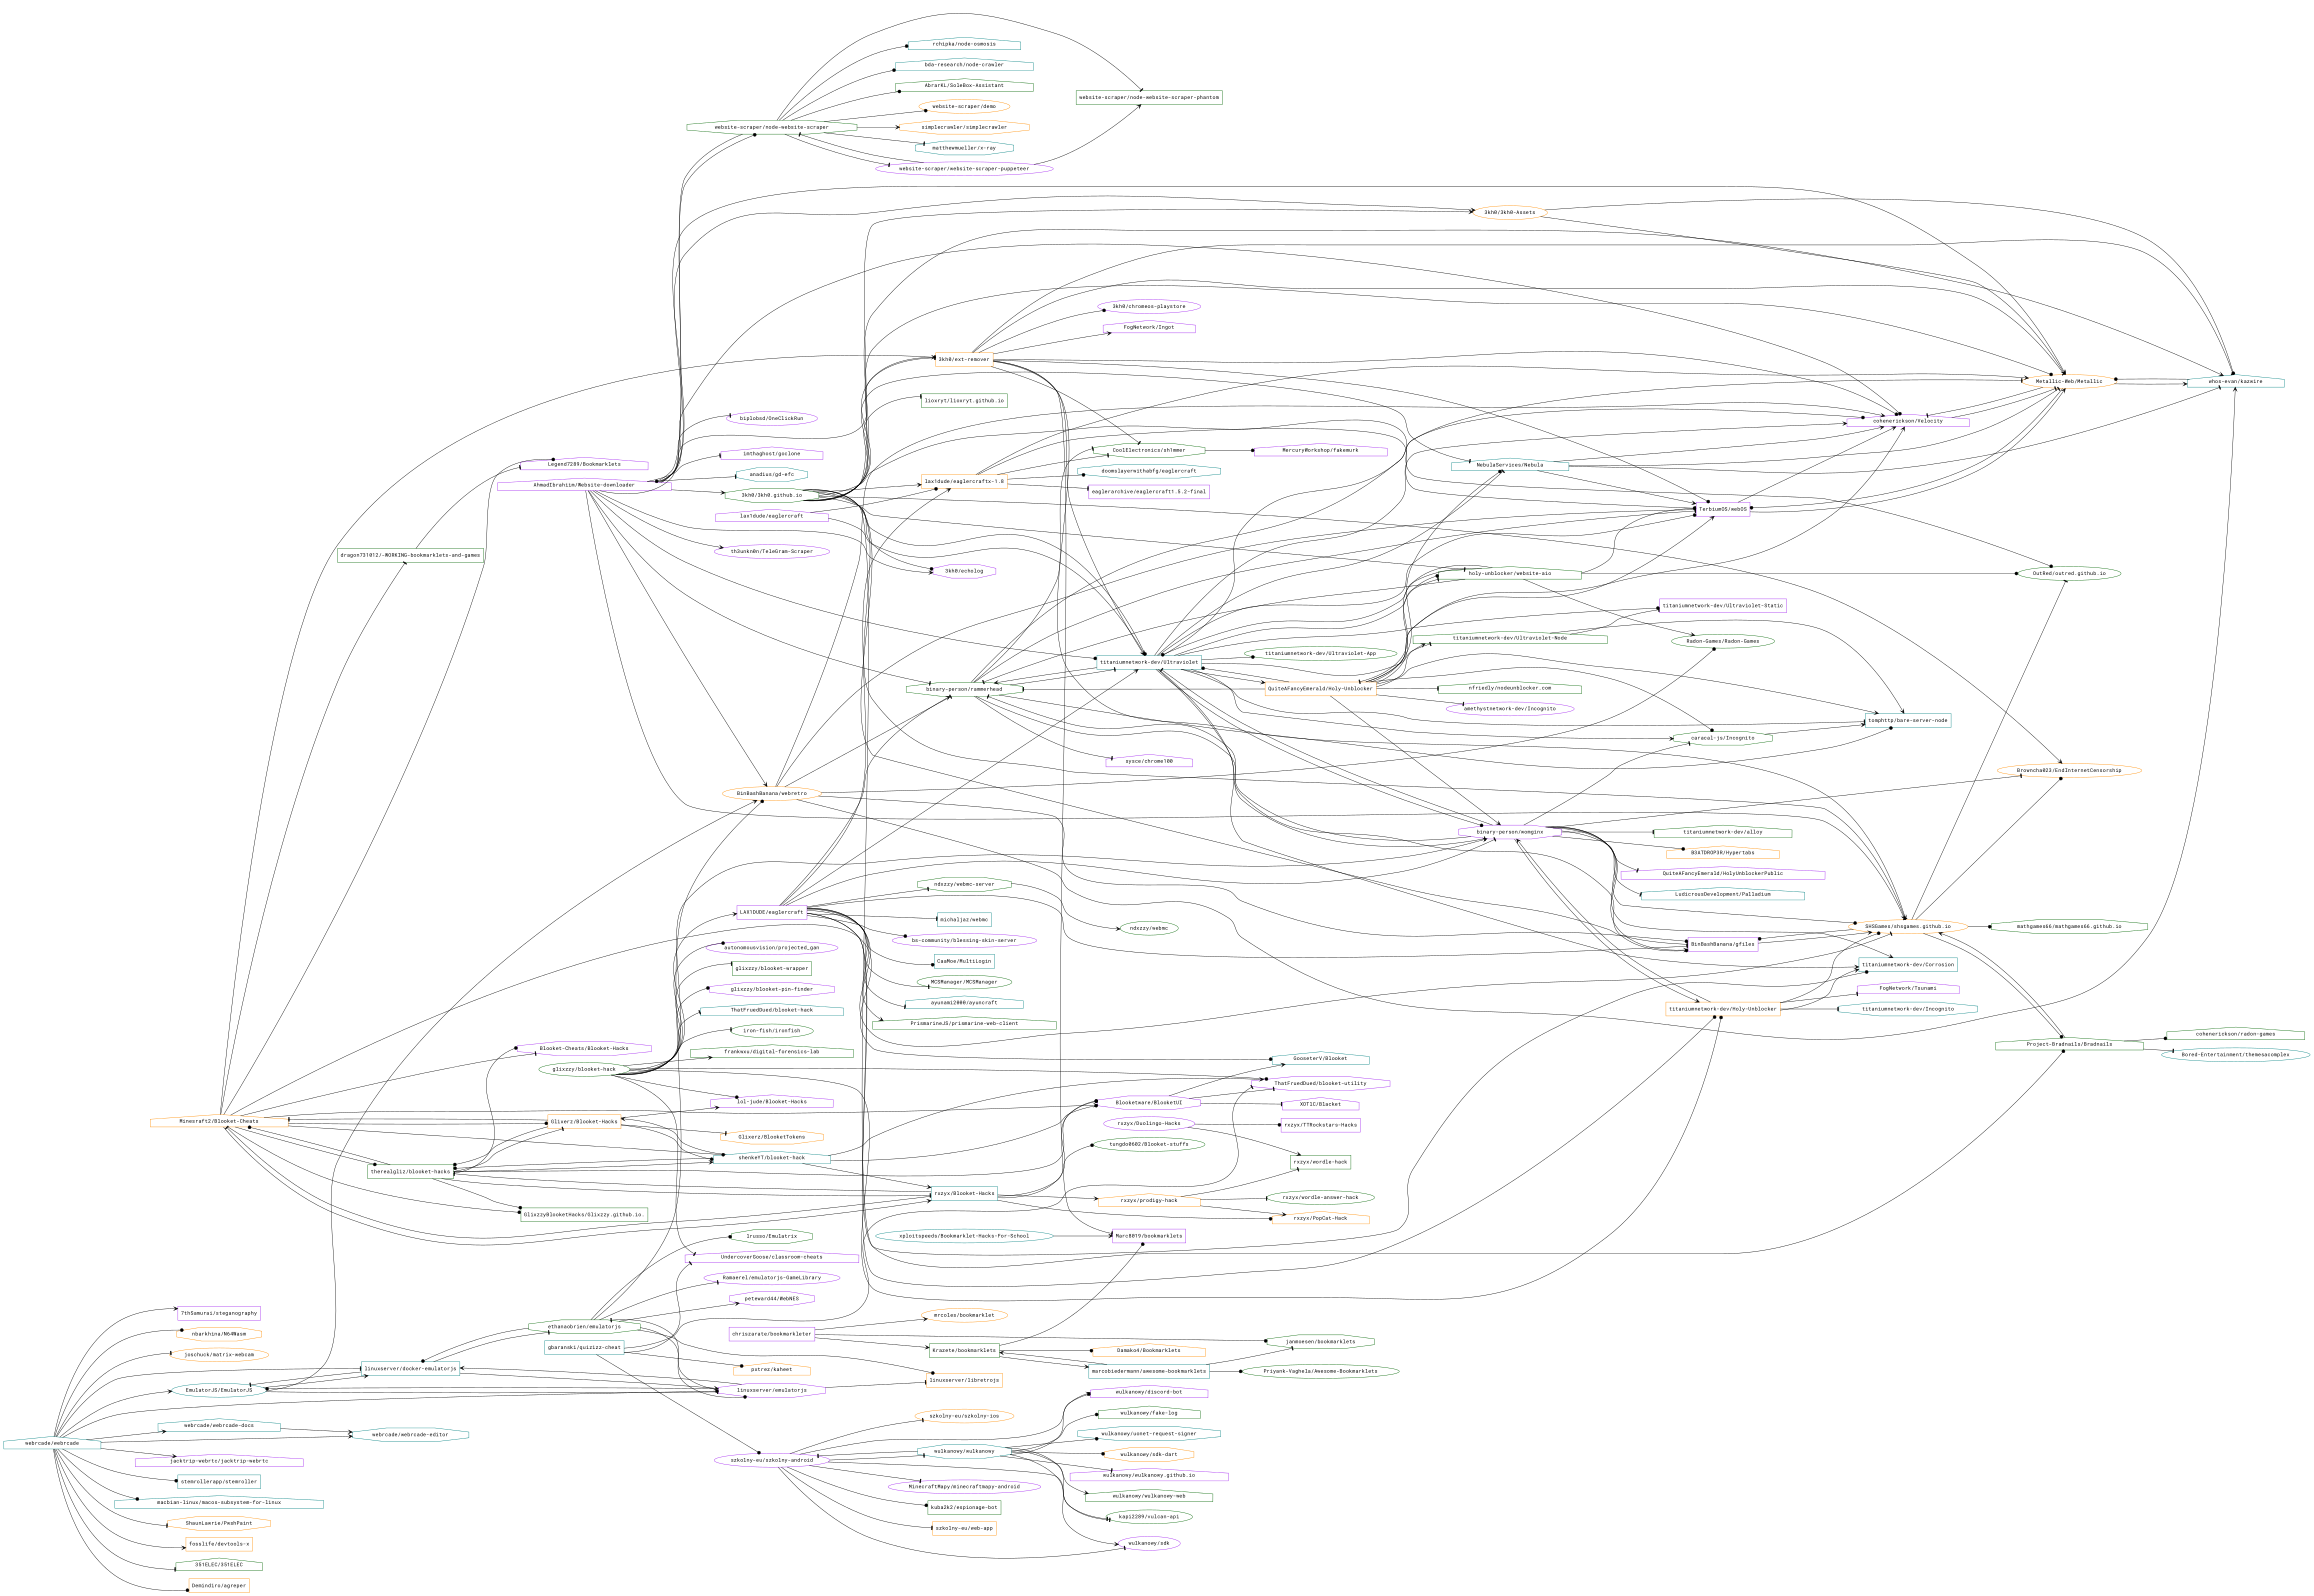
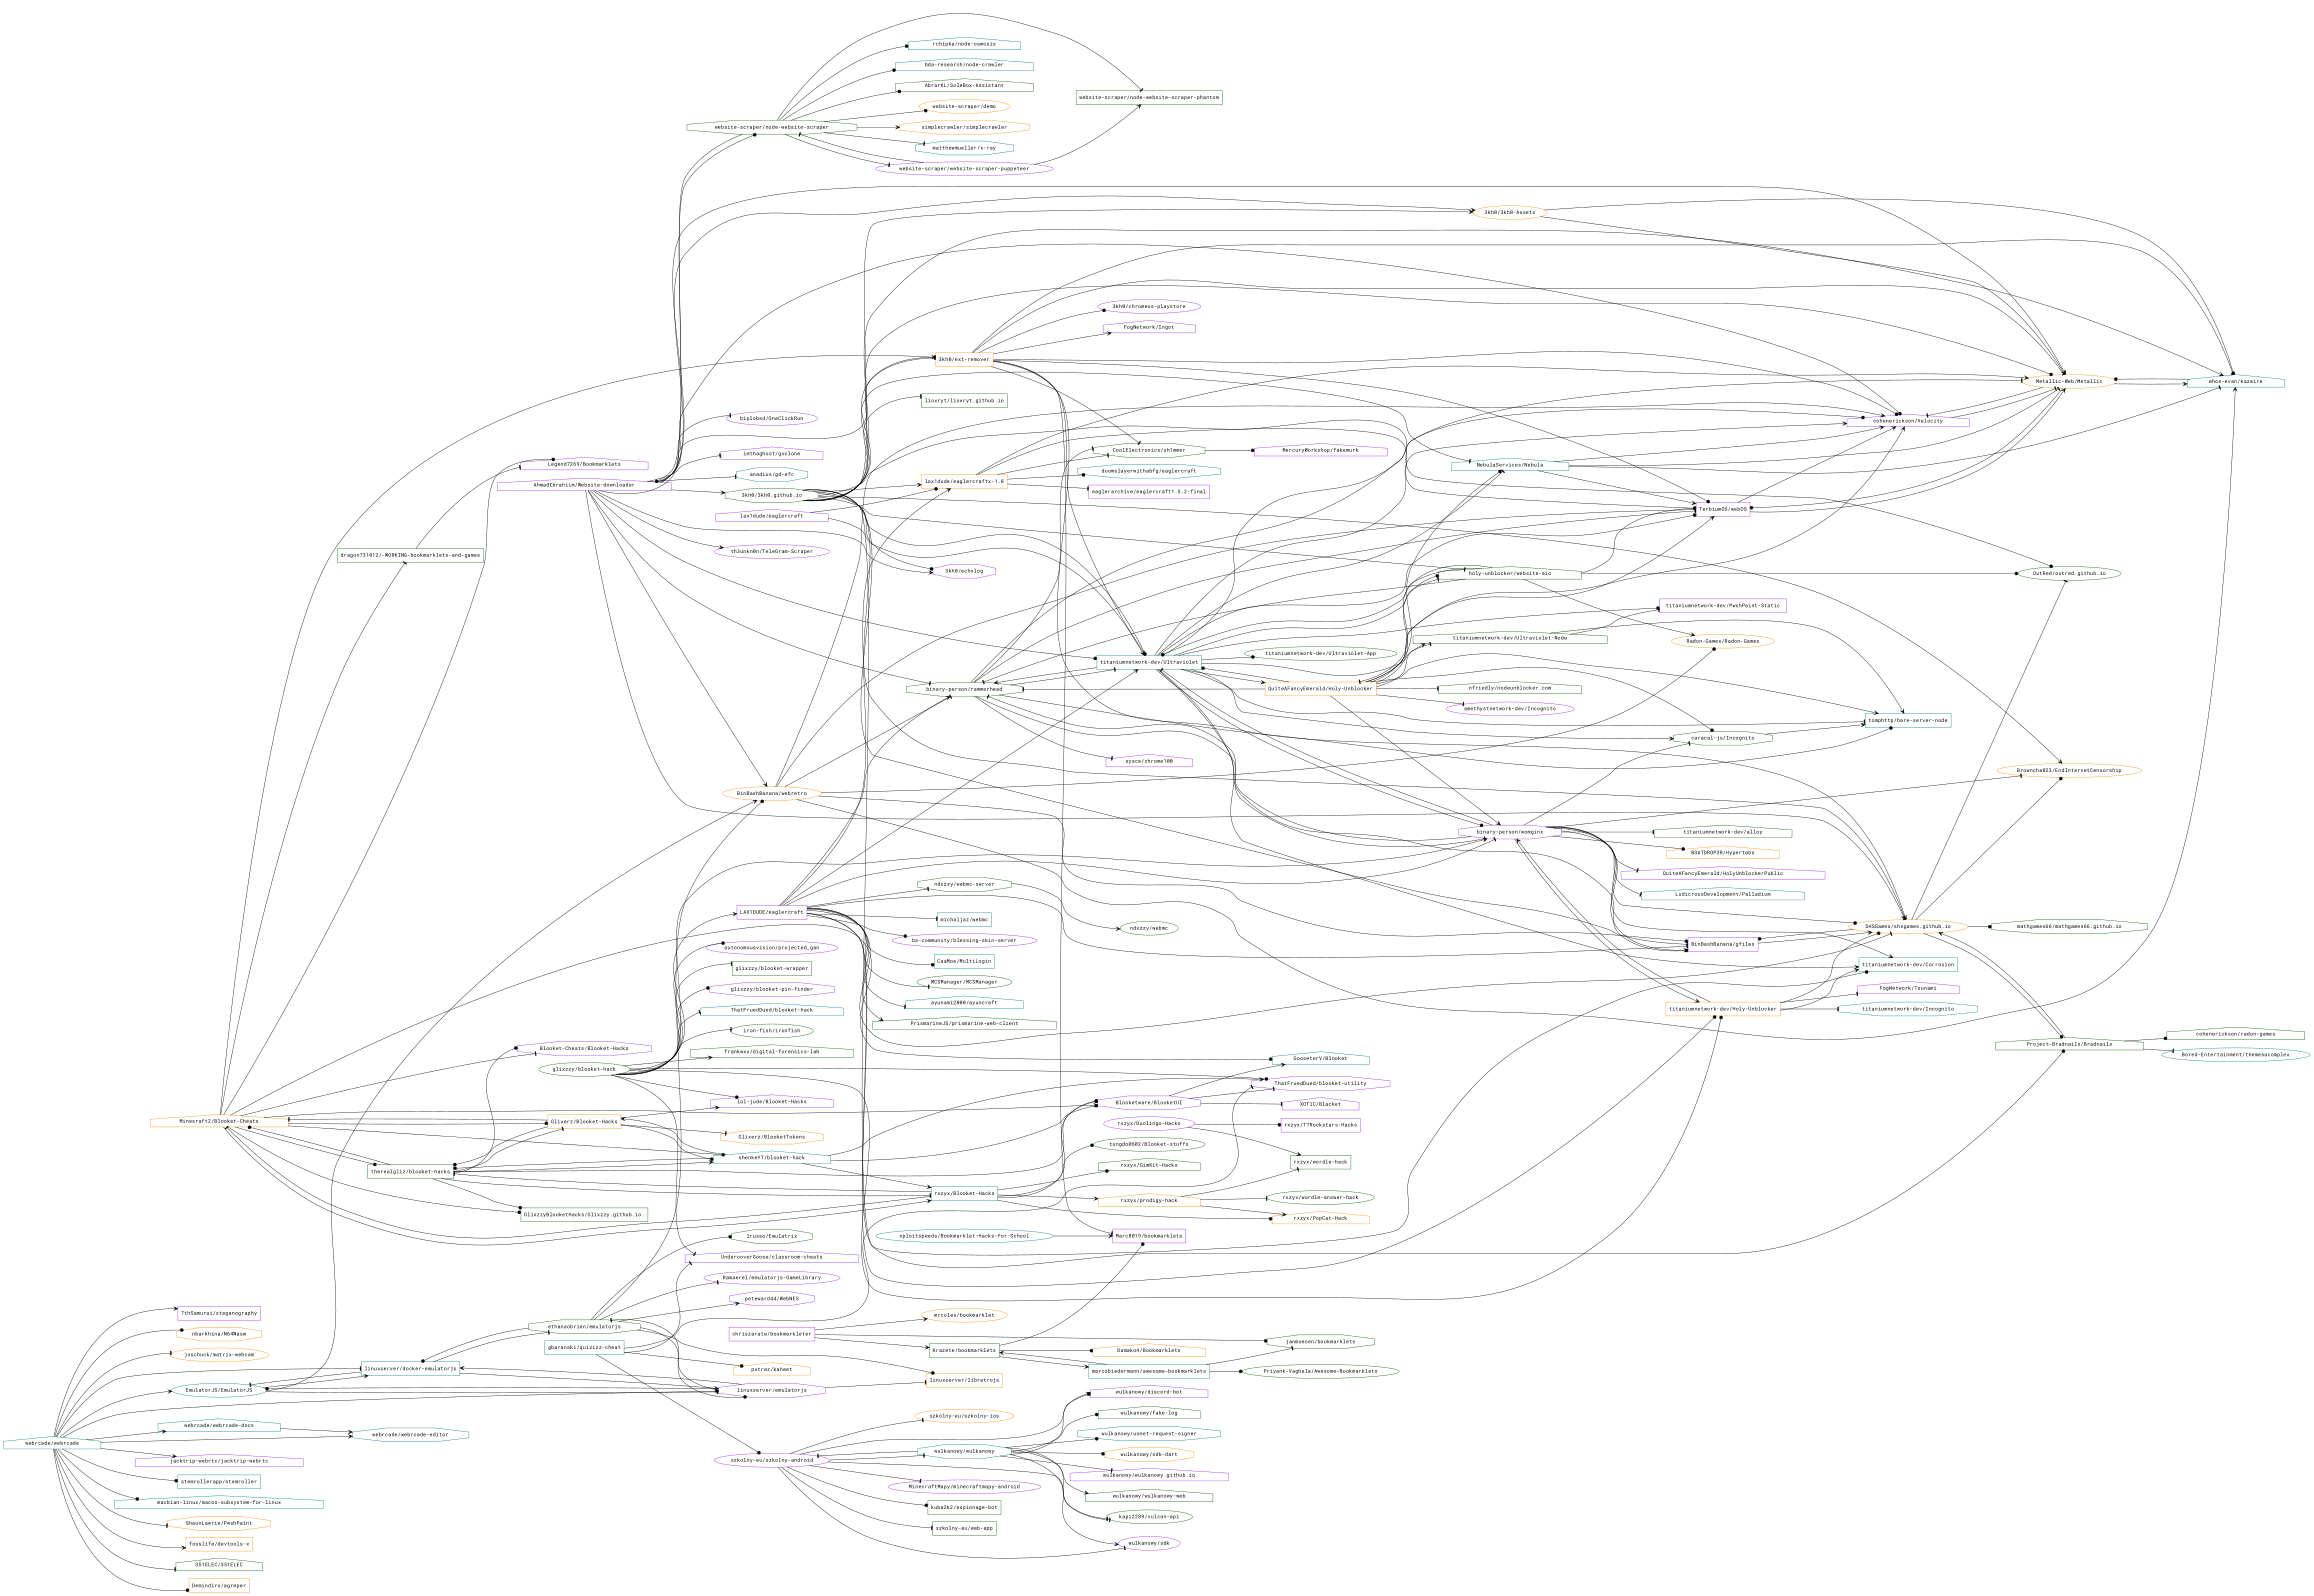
(584, 464) -> (584, 464)
(1723, 606) -> (1723, 606)
(1723, 641) -> (1723, 641)
none -> (1149, 1165)
(964, 1528) -> (964, 1528)
